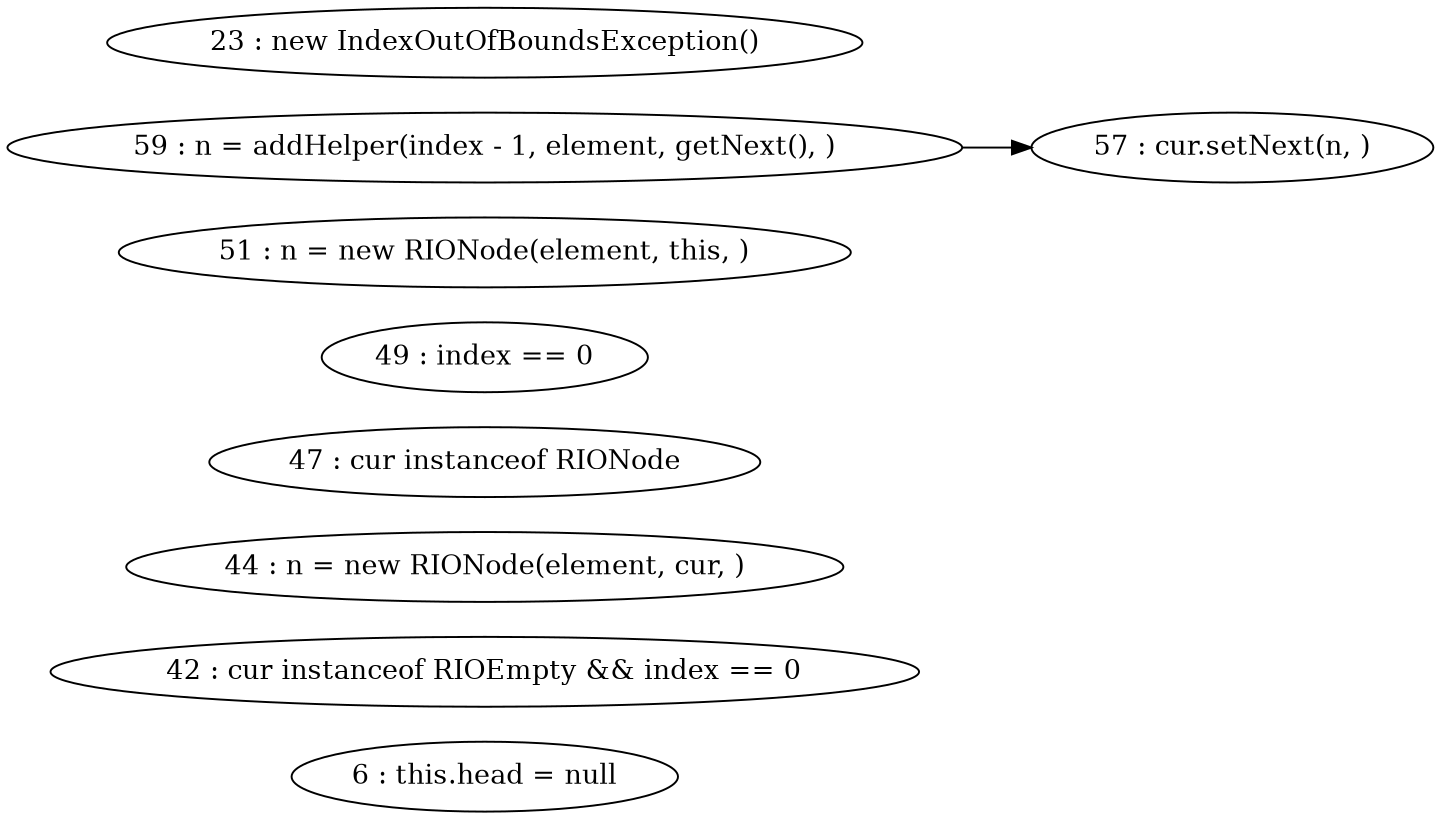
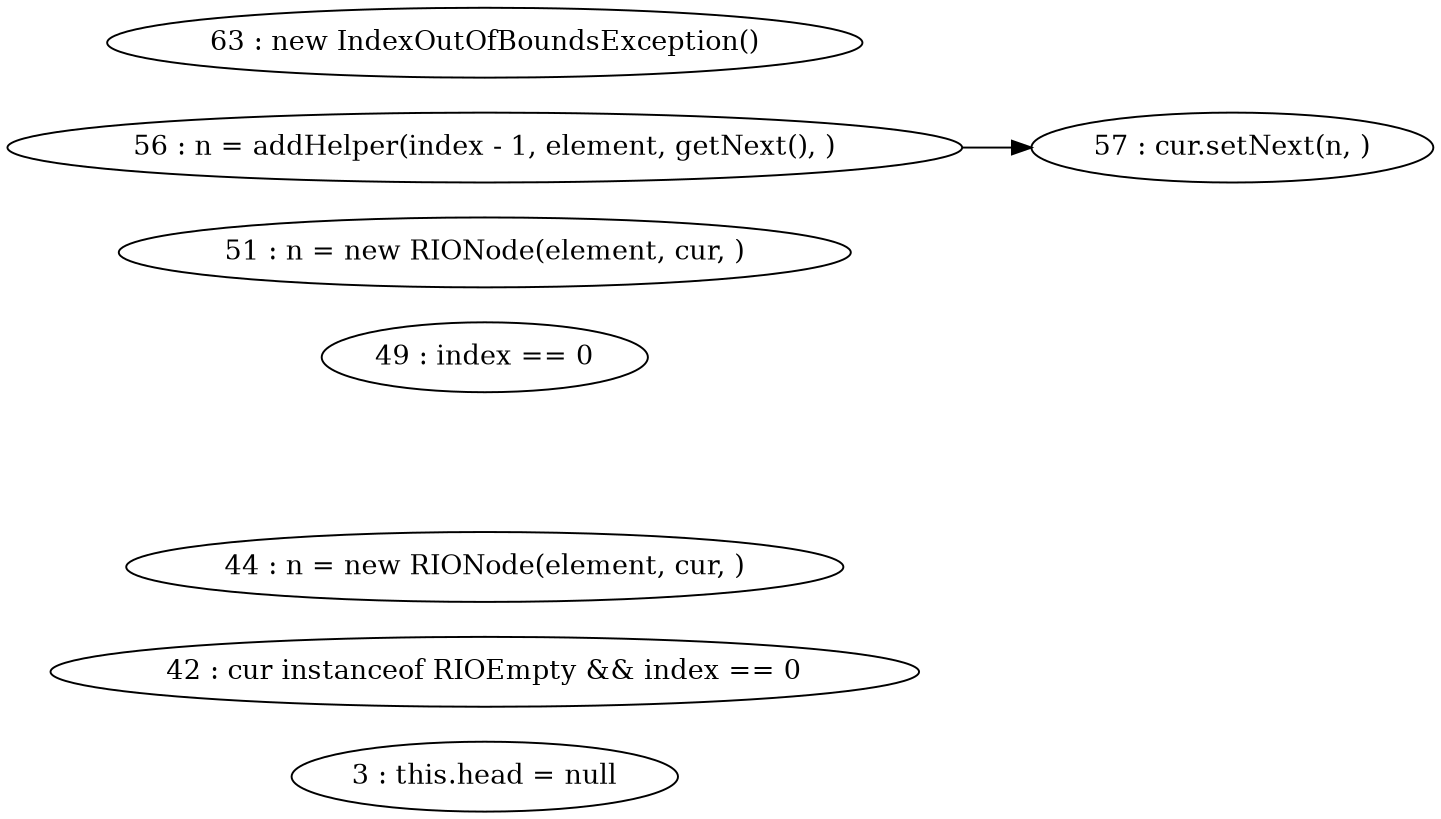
(485, 43) -> (485, 43)
(485, 148) -> (485, 148)
(485, 252) -> (485, 252)
(485, 462) -> none
(485, 777) -> (485, 777)
